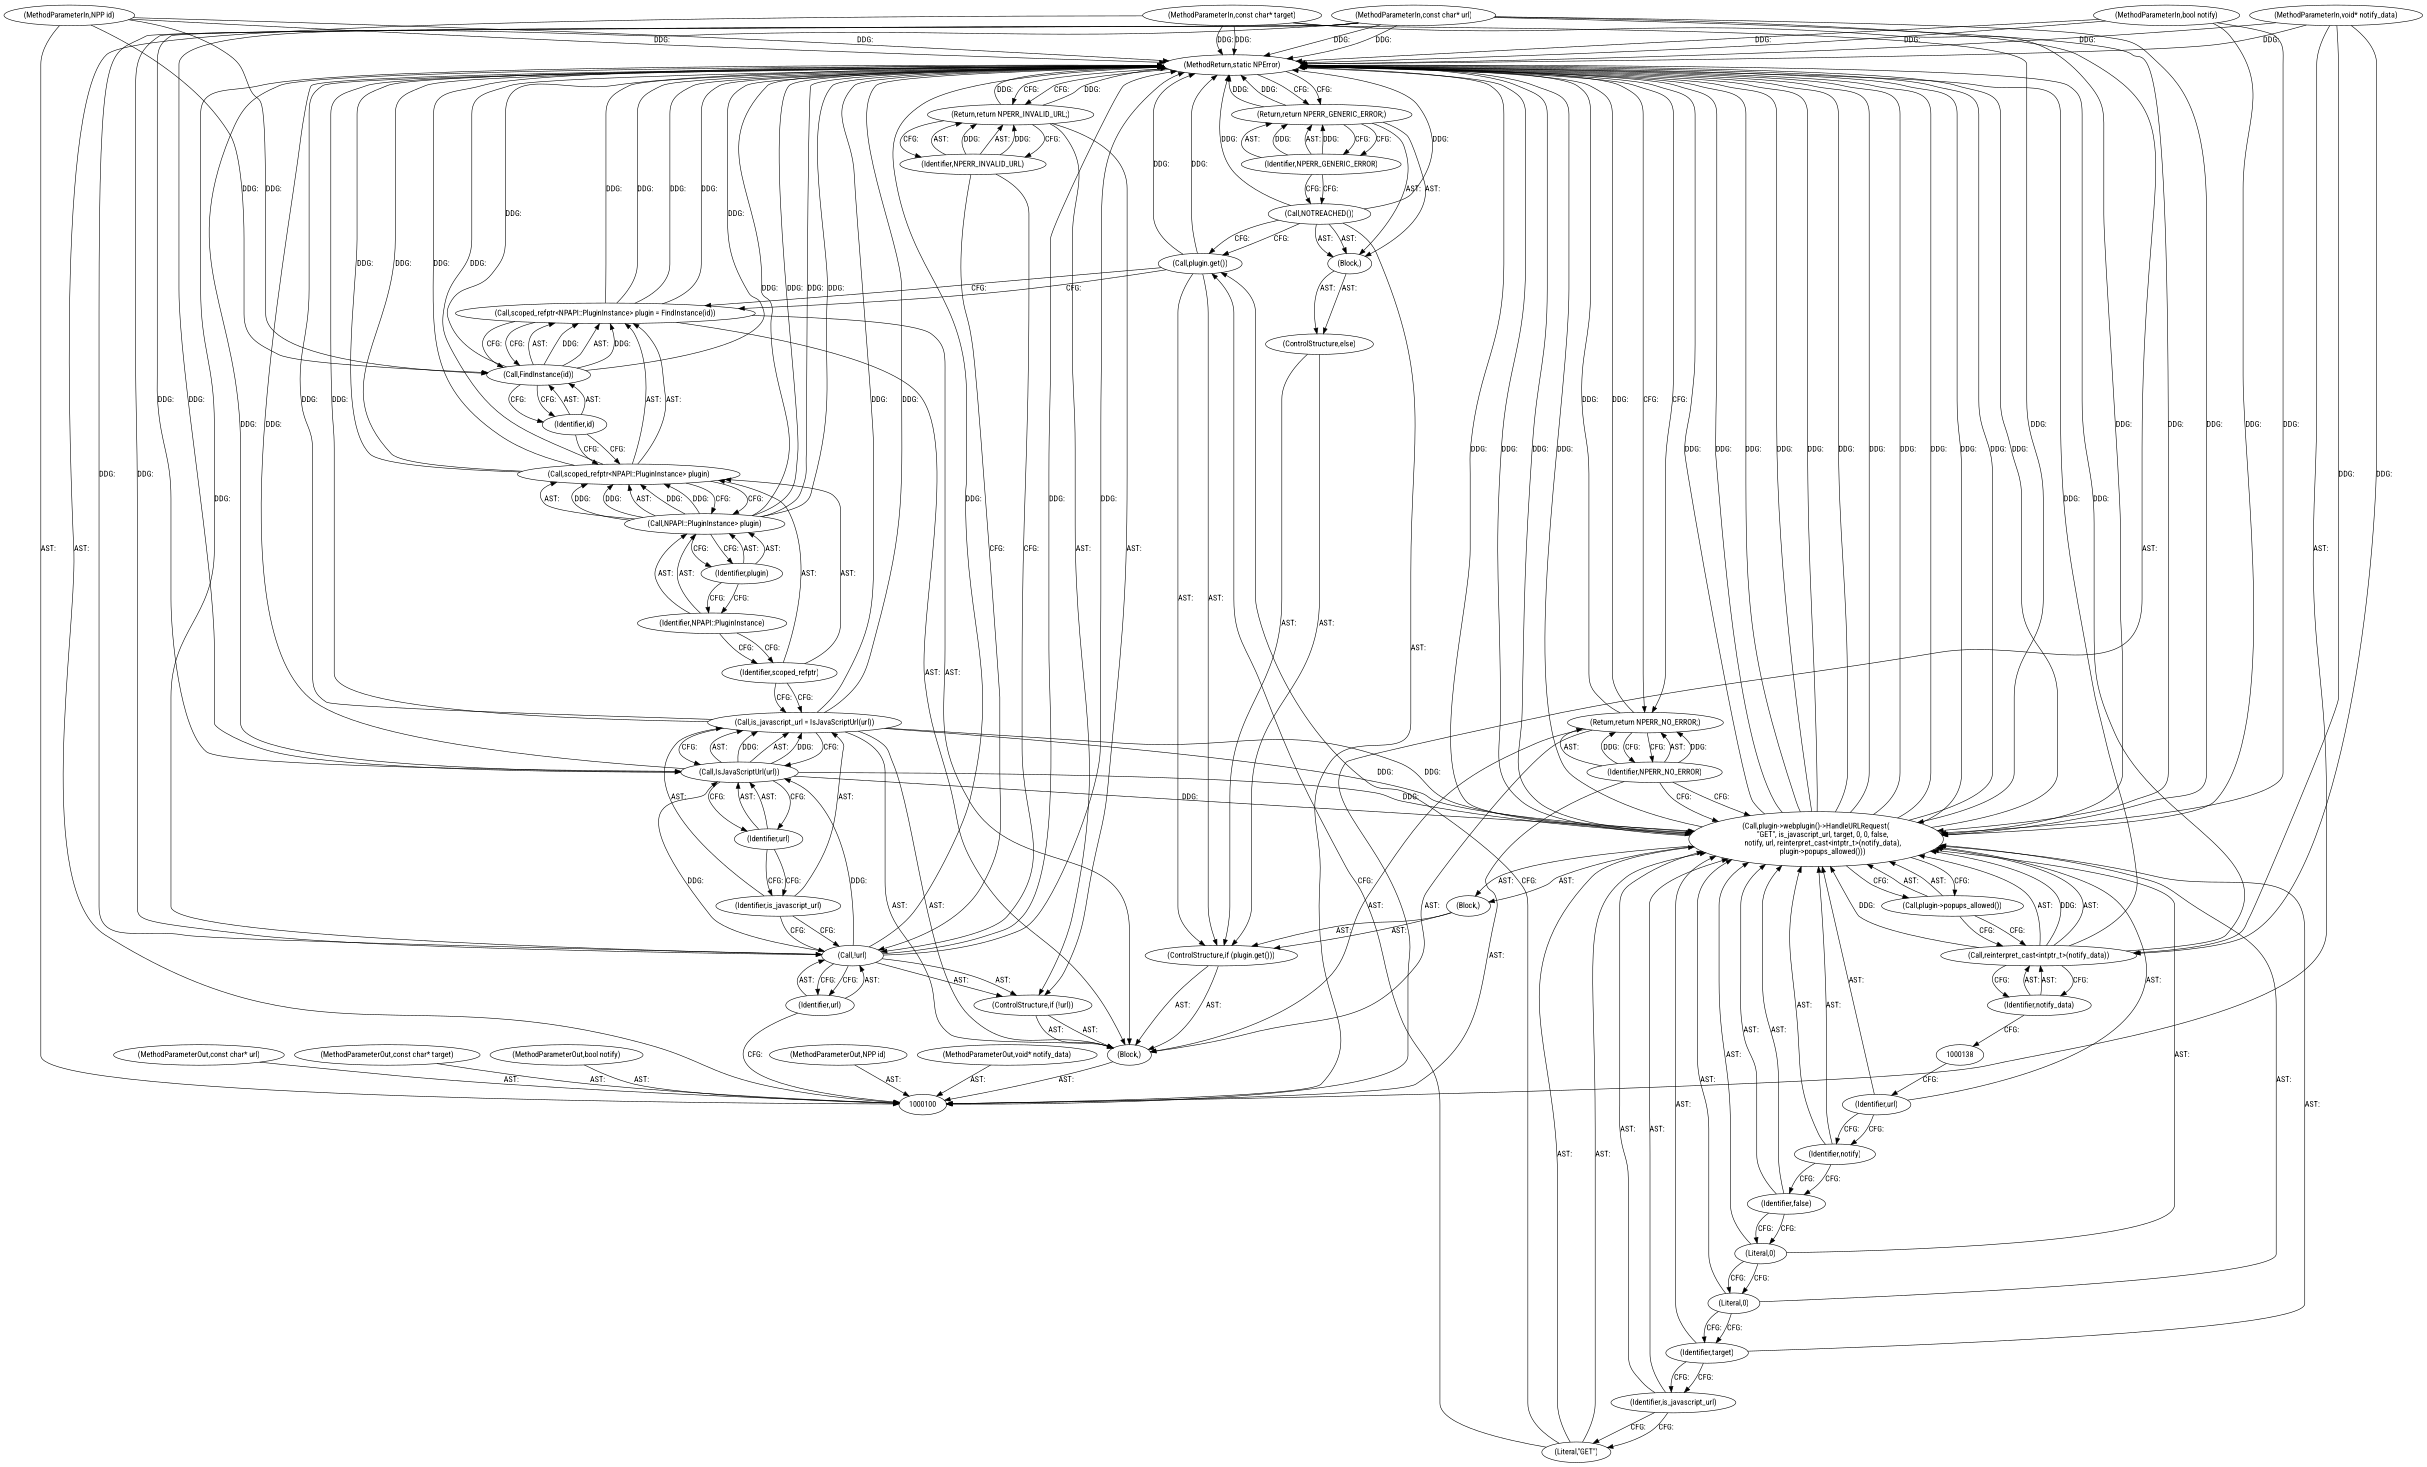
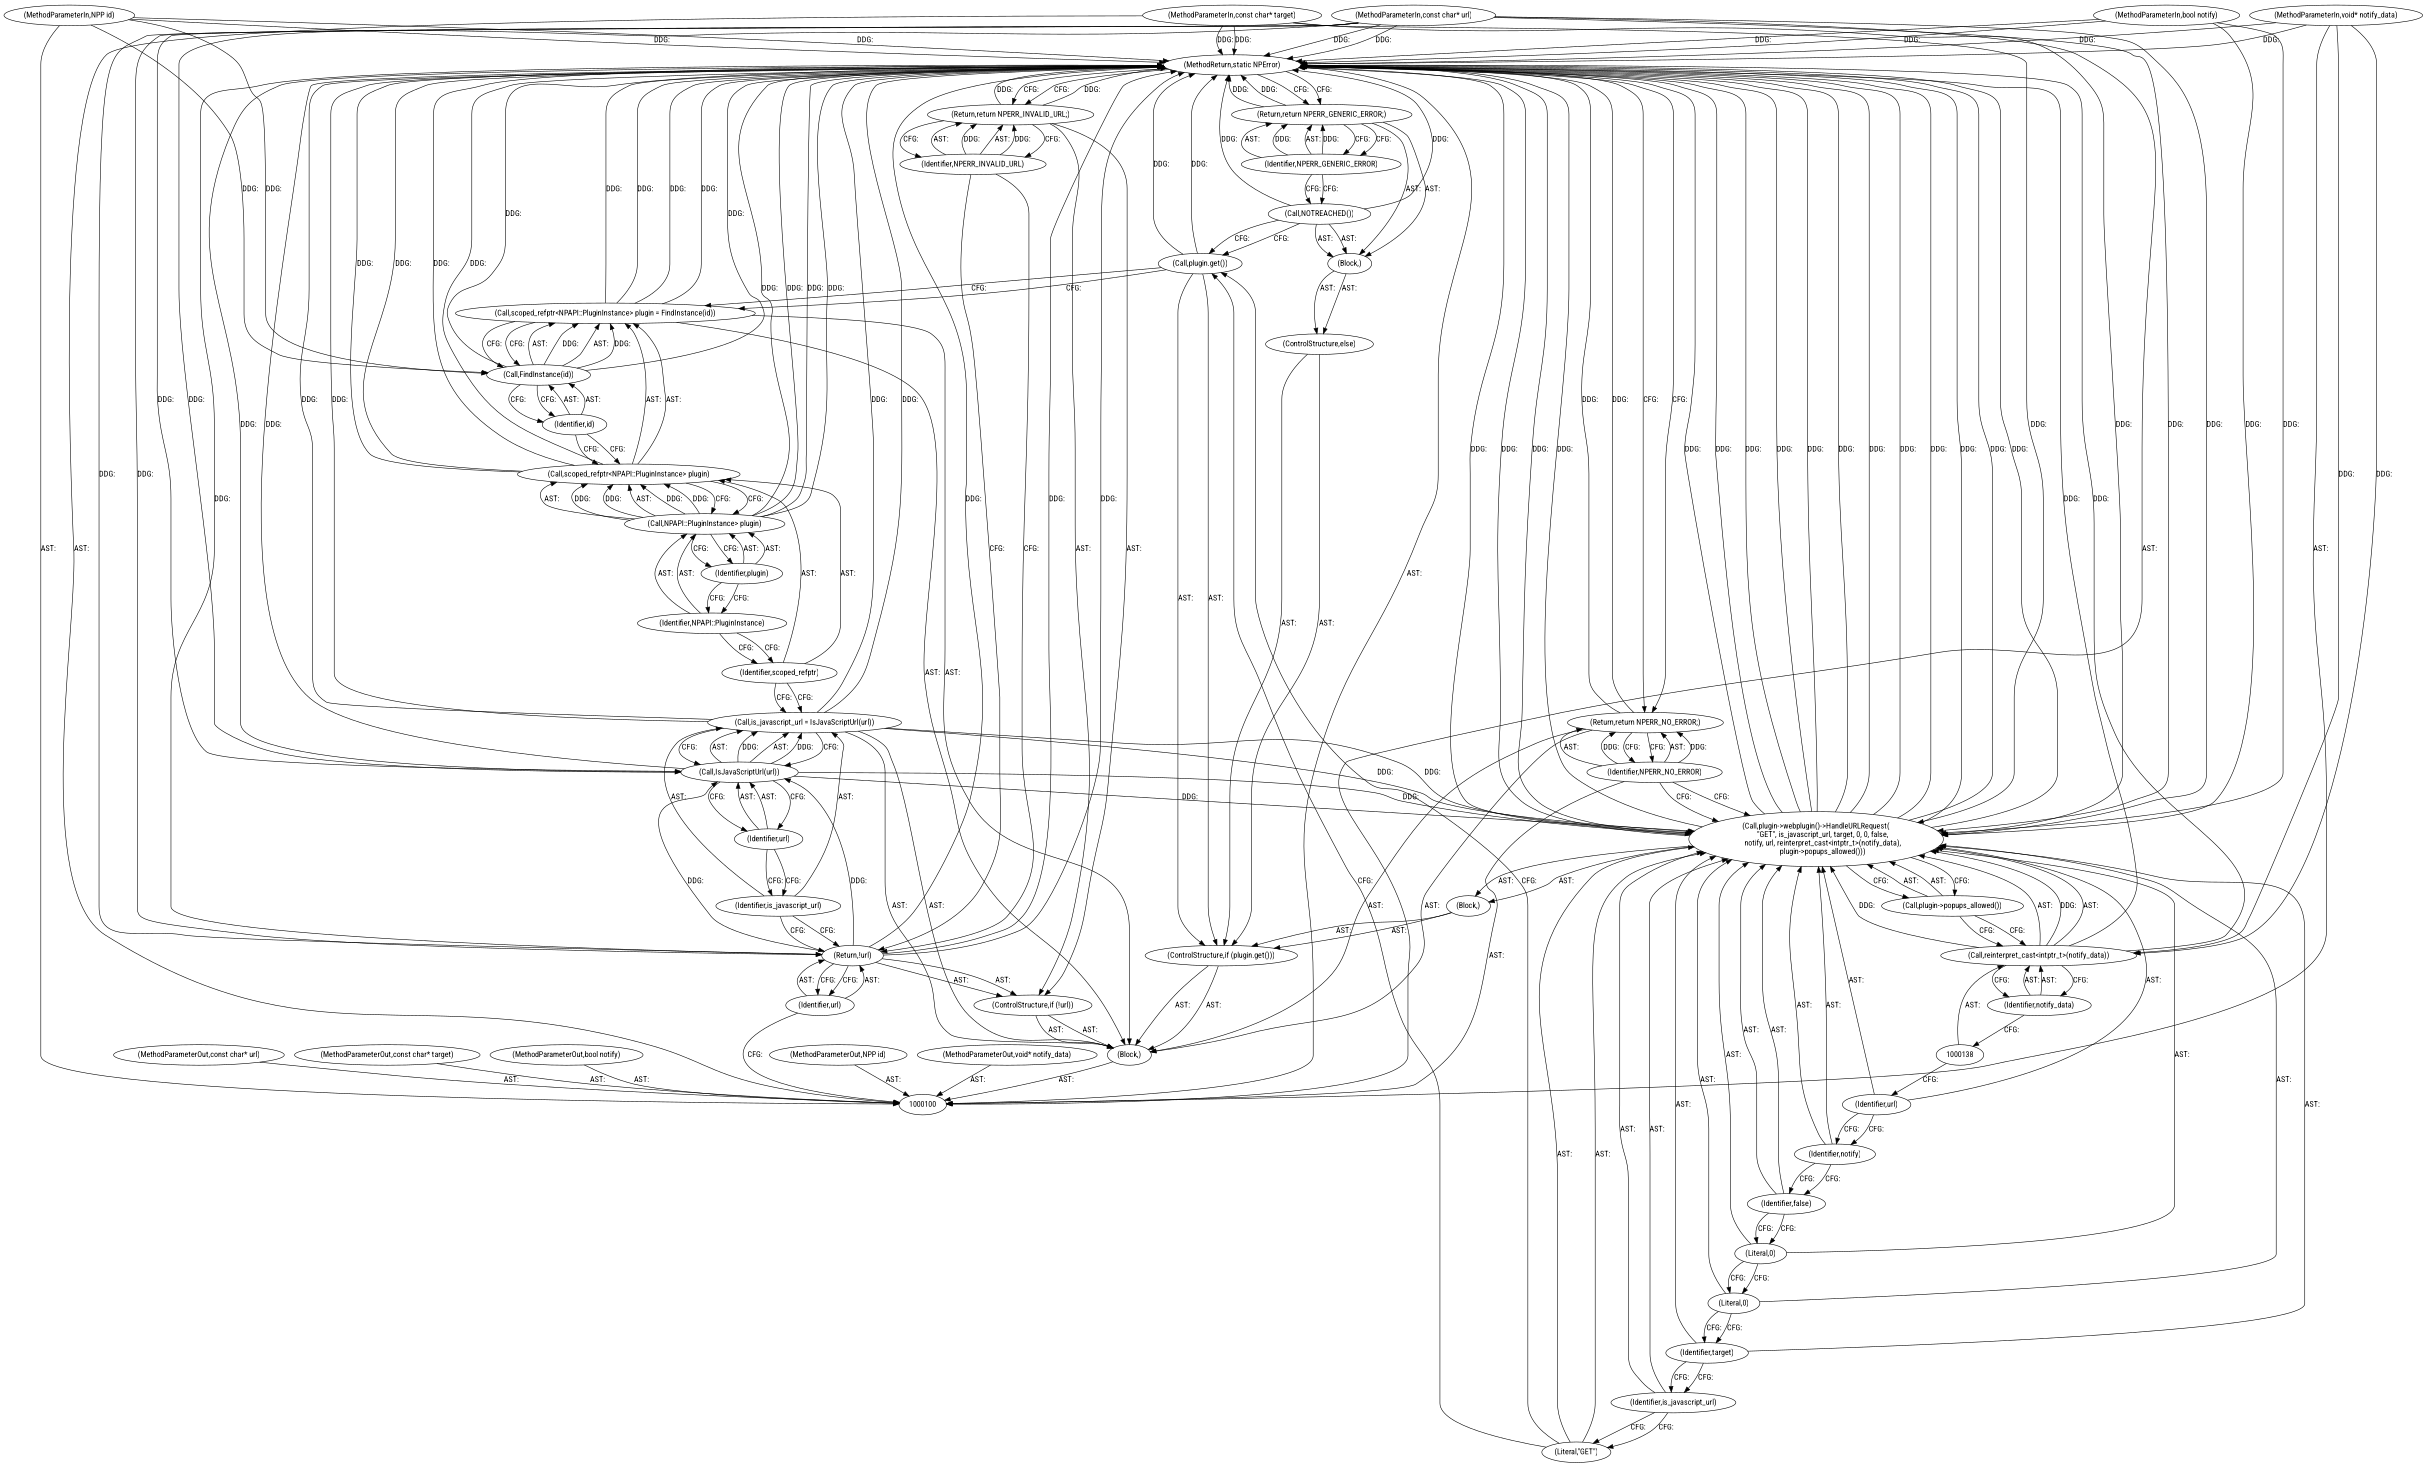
(1315, 801) -> (1347, 681)
(853, 956) -> (853, 956)
none -> (1964, 998)
